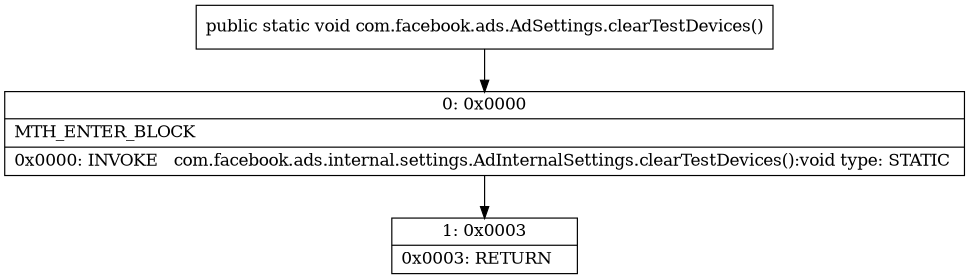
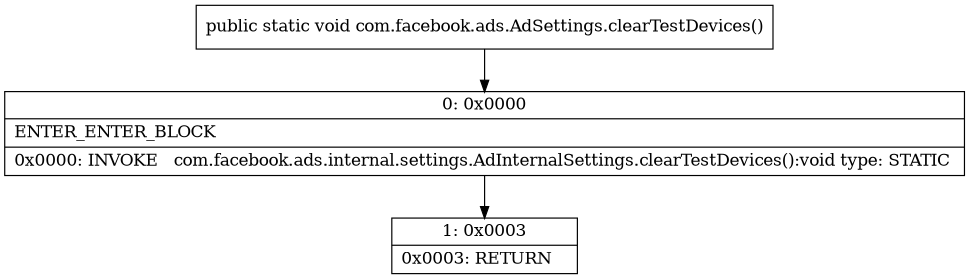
(105, 132) -> (115, 132)
